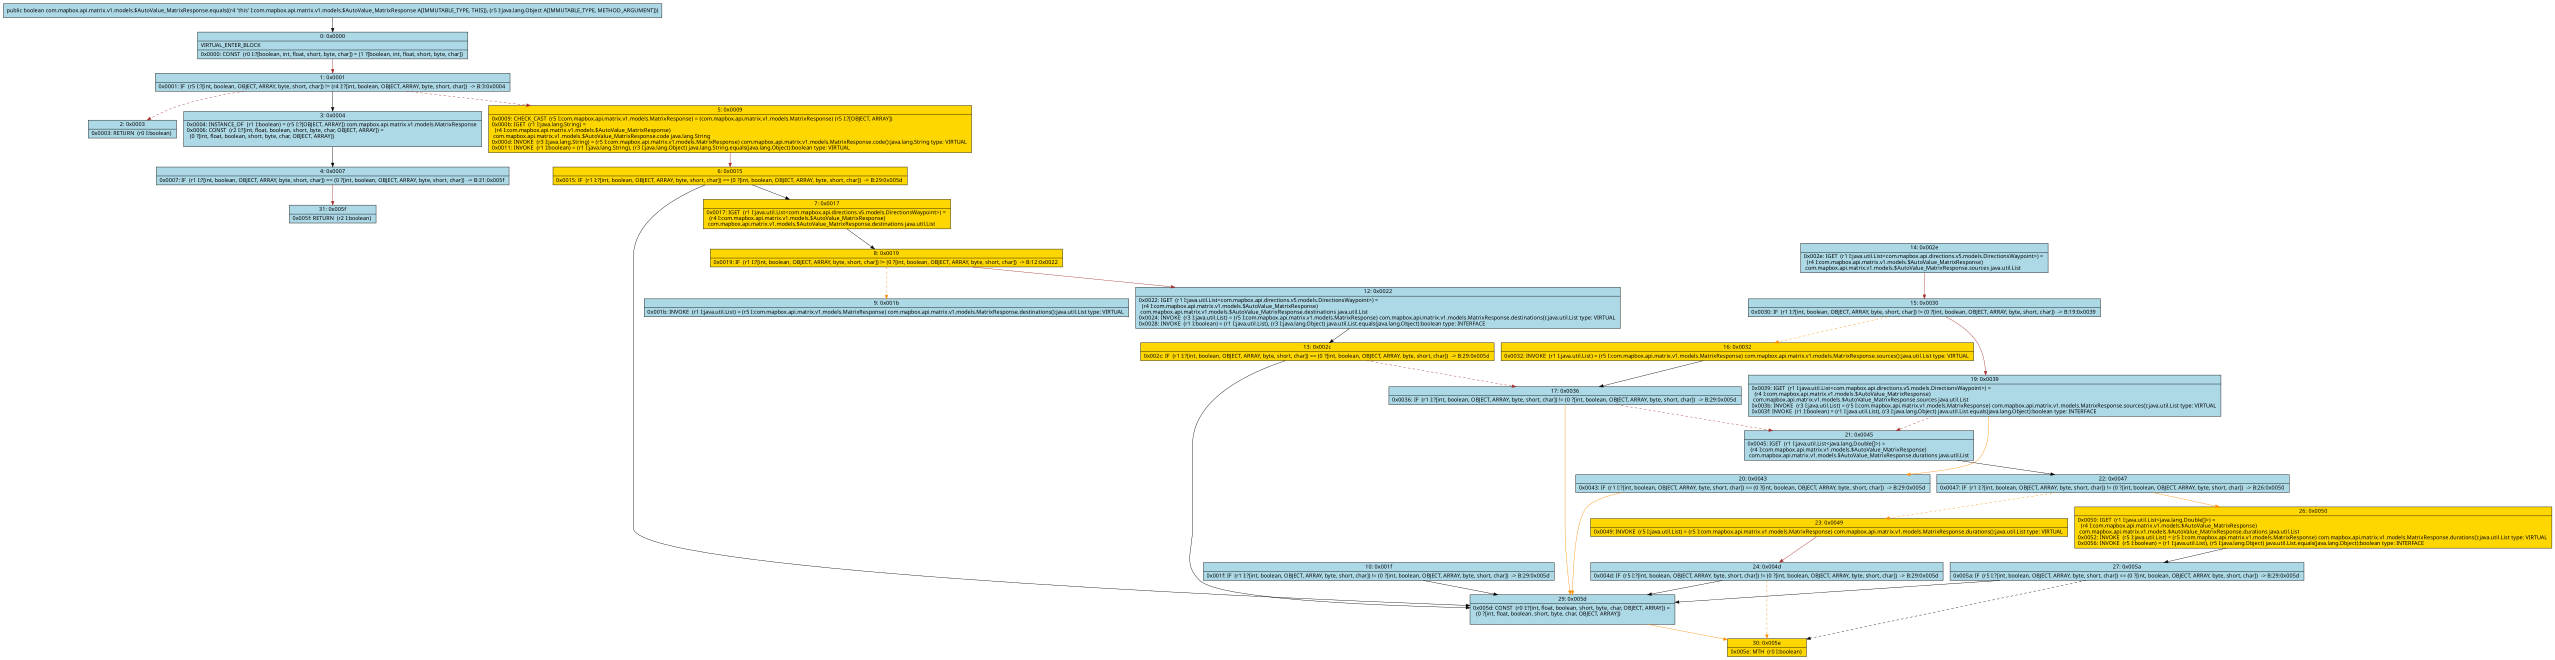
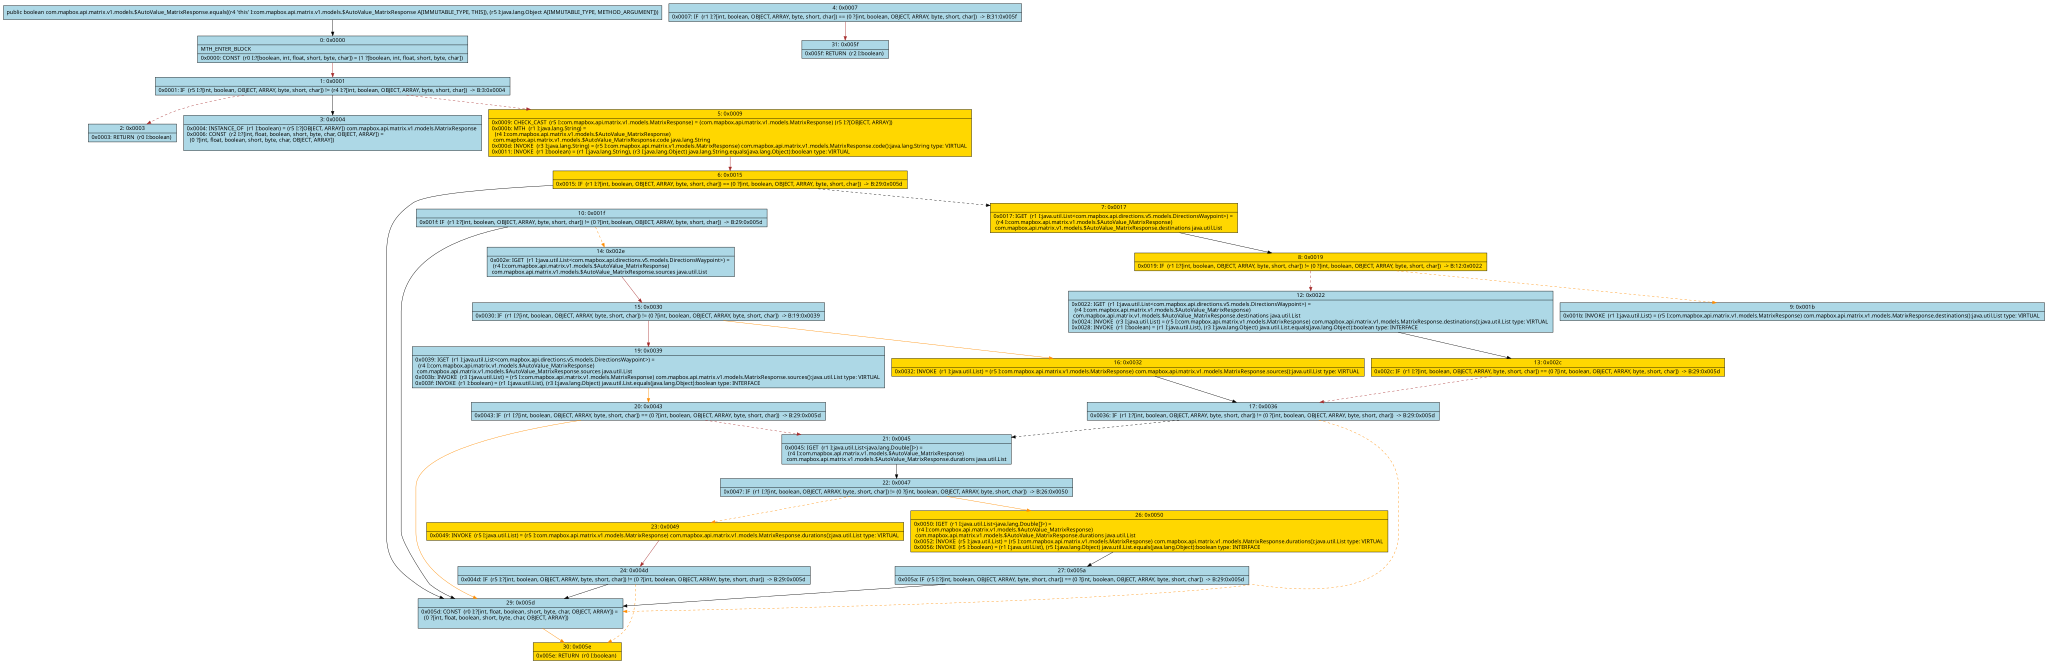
(231, 45) -> (226, 49)
(540, 125) -> (540, 129)
(333, 155) -> none
(769, 191) -> (902, 197)
none -> (599, 235)
(1072, 277) -> (1311, 279)
(1833, 329) -> (886, 339)
(1693, 417) -> (1097, 429)
(1916, 423) -> (751, 427)
(1565, 498) -> (1106, 596)
(1199, 579) -> none
(1948, 609) -> none
(1767, 652) -> (577, 656)
